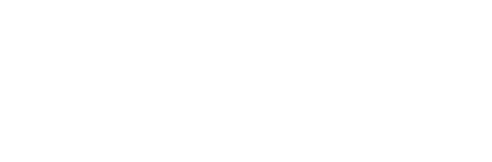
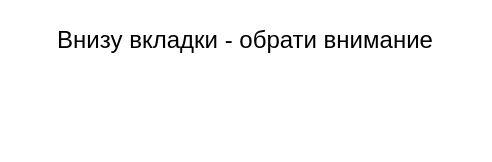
none -> (246, 81)
